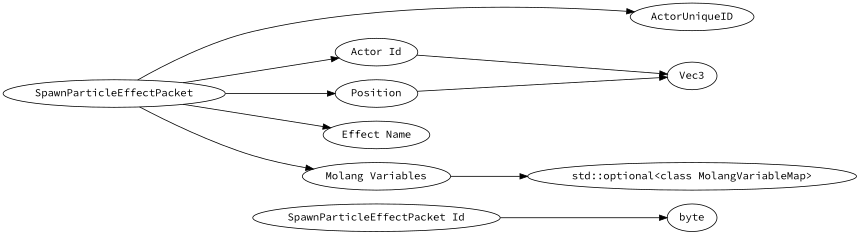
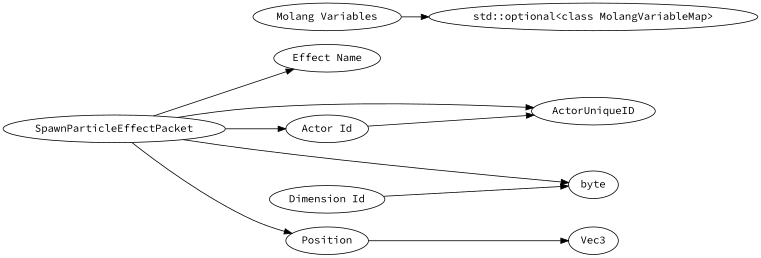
(538, 64) -> (447, 121)
(220, 144) -> (372, 163)
(376, 218) -> (327, 199)
